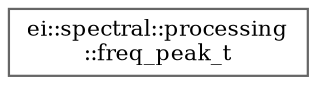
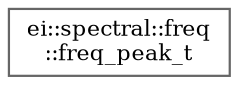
(158, 42) -> (119, 42)
